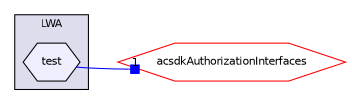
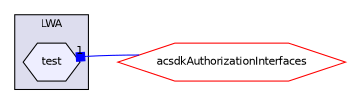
(102, 69) -> (113, 55)
